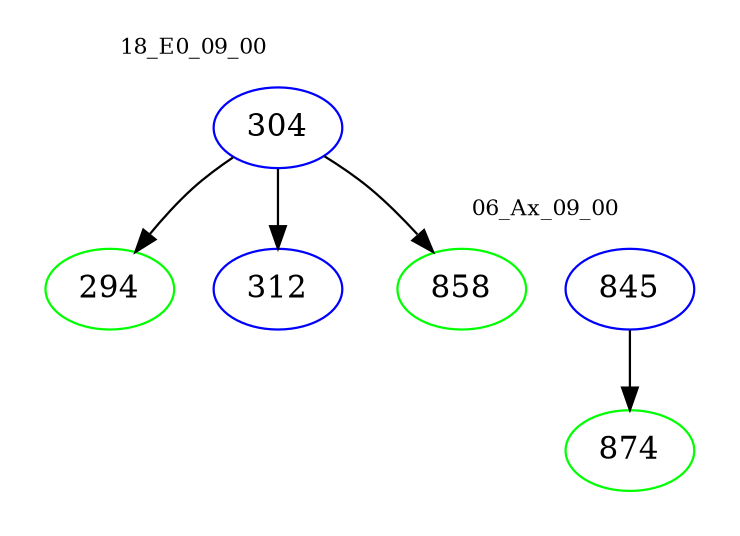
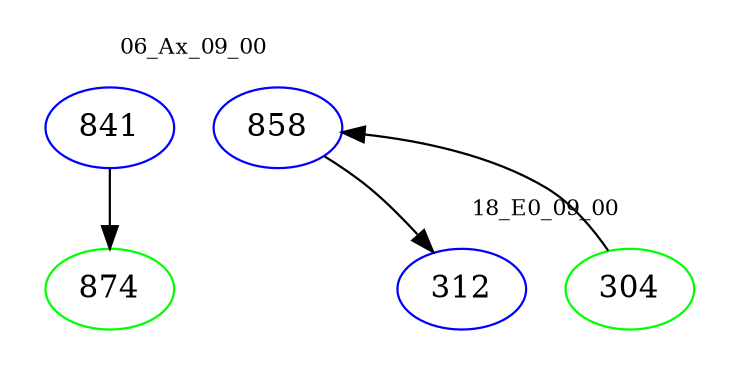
(278, 128) -> (630, 289)
(278, 197) -> (394, 210)
(110, 289) -> none
(462, 289) -> (278, 128)
(630, 289) -> (110, 128)
